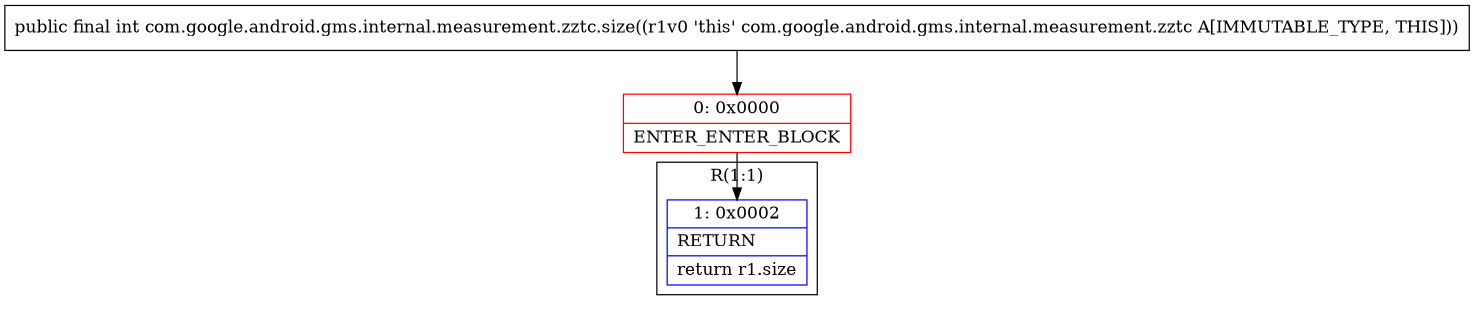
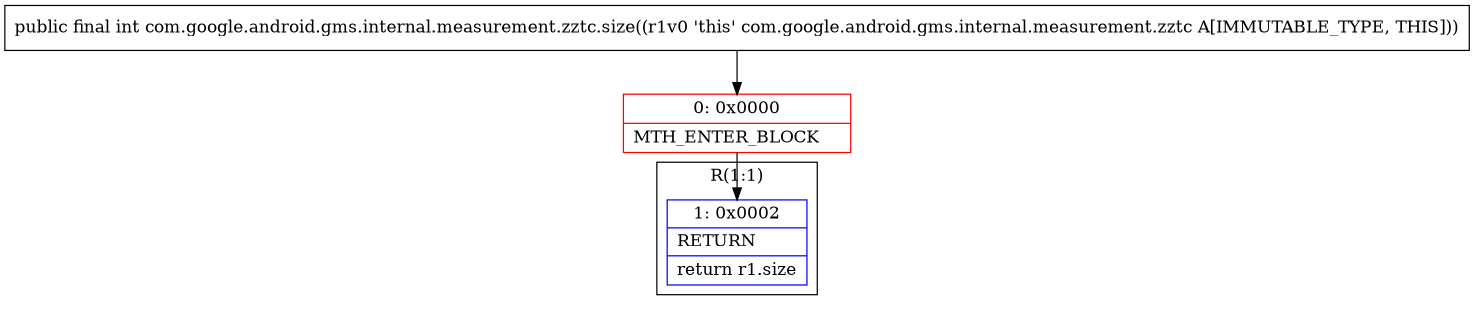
(737, 137) -> (727, 137)
